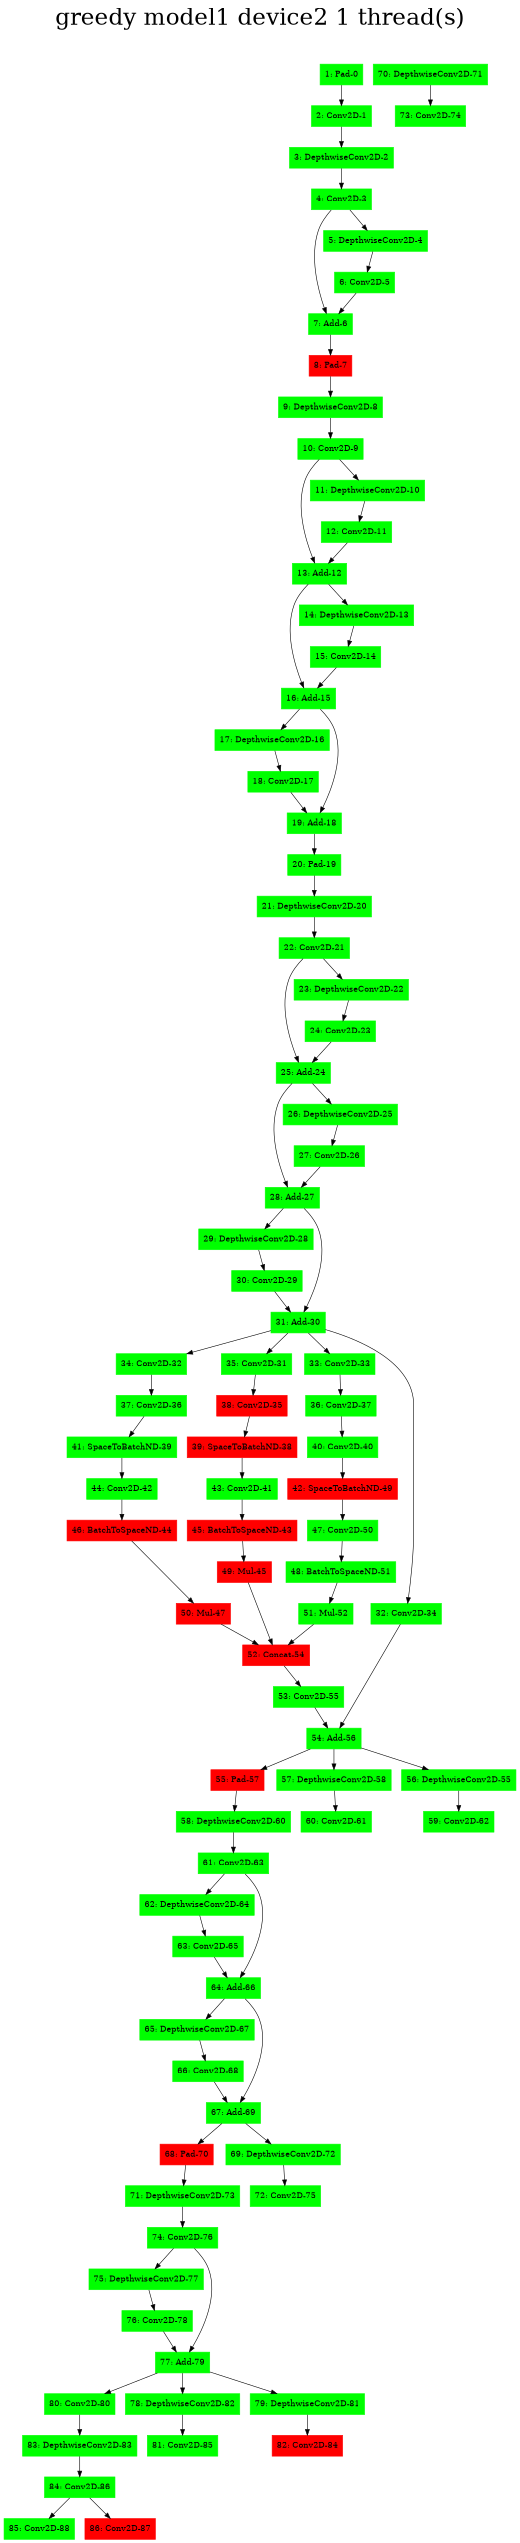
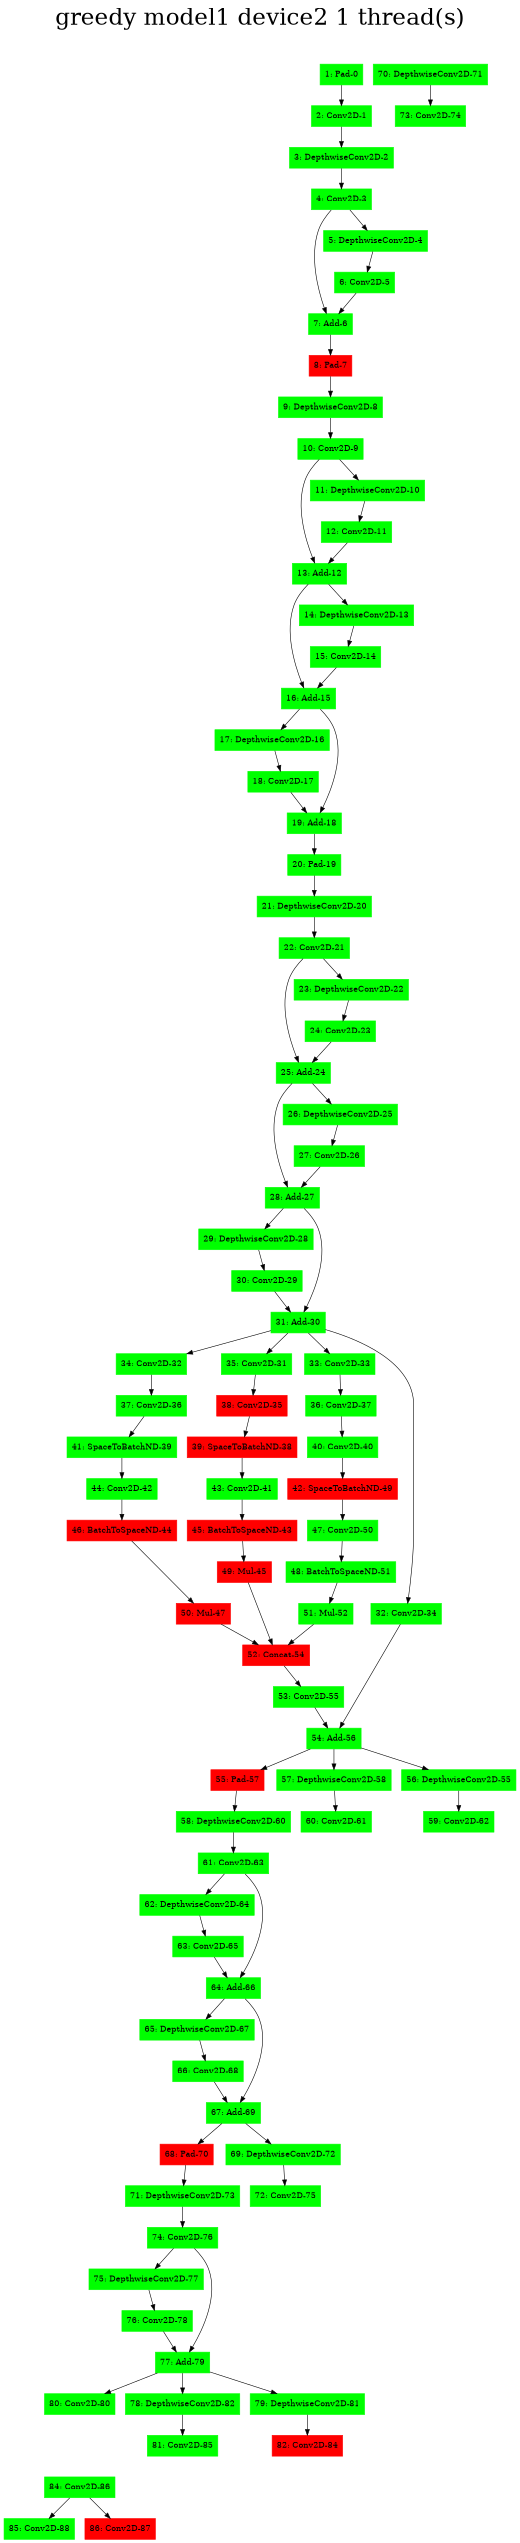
(80, 2446) -> none
